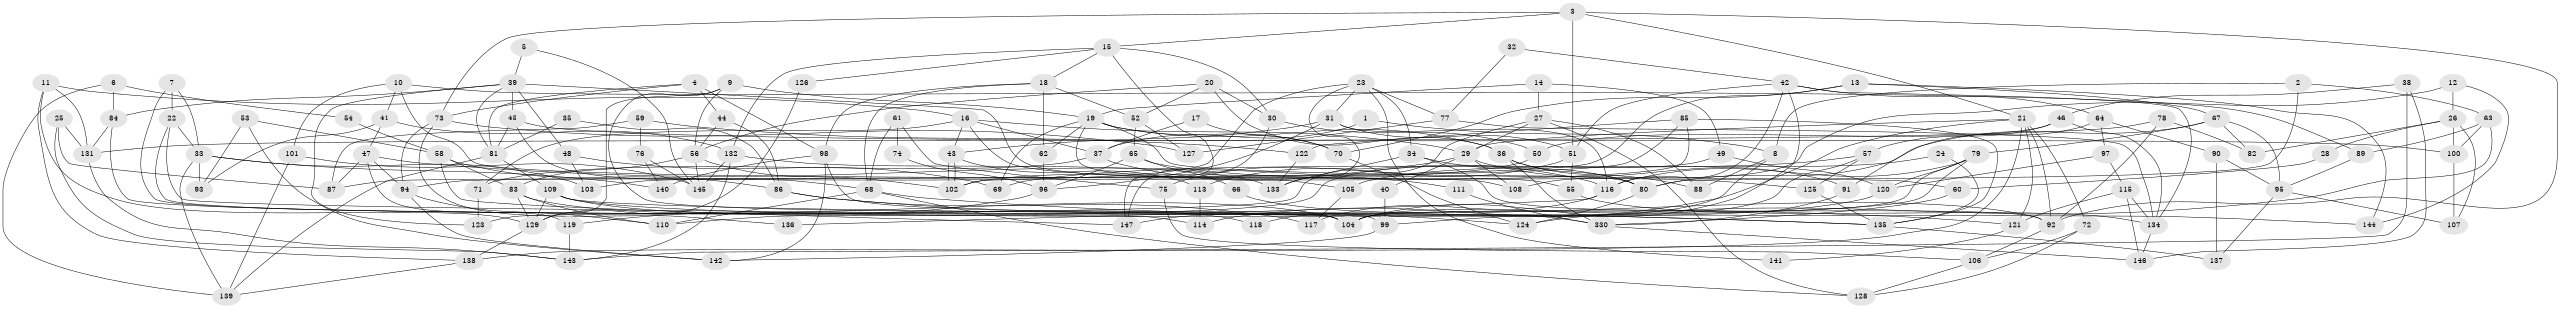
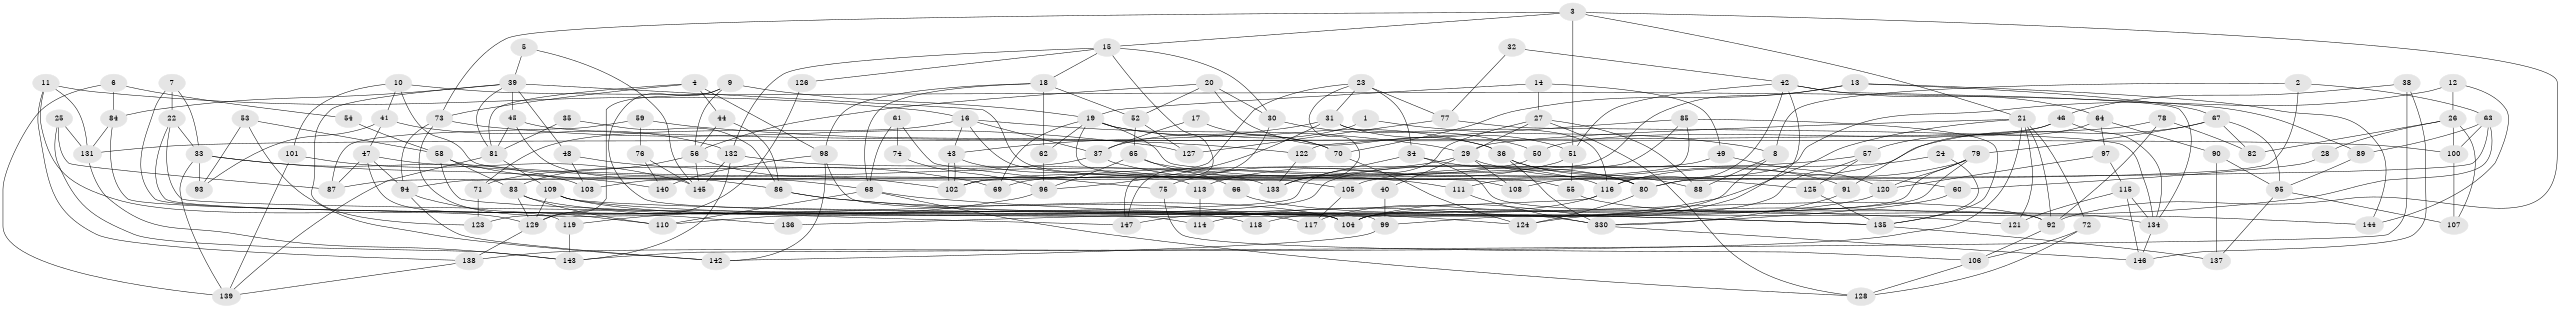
none -> (1992, 177)
(1776, 261) -> none
